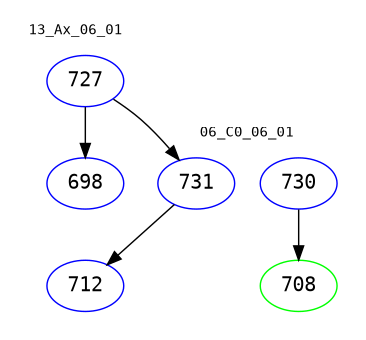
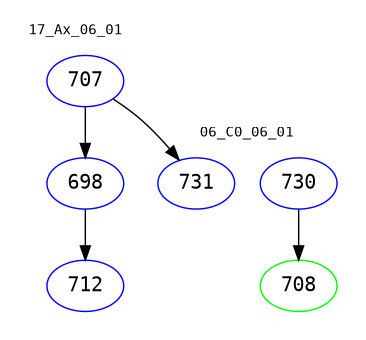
(76, 31) -> (76, 31)
(85, 81) -> (85, 81)
(156, 221) -> (85, 228)
